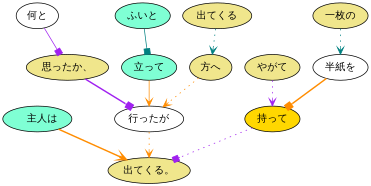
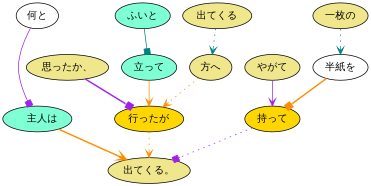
(50, 38) -> (19, 63)
(272, 90) -> (272, 90)
(149, 119) -> (149, 119)
